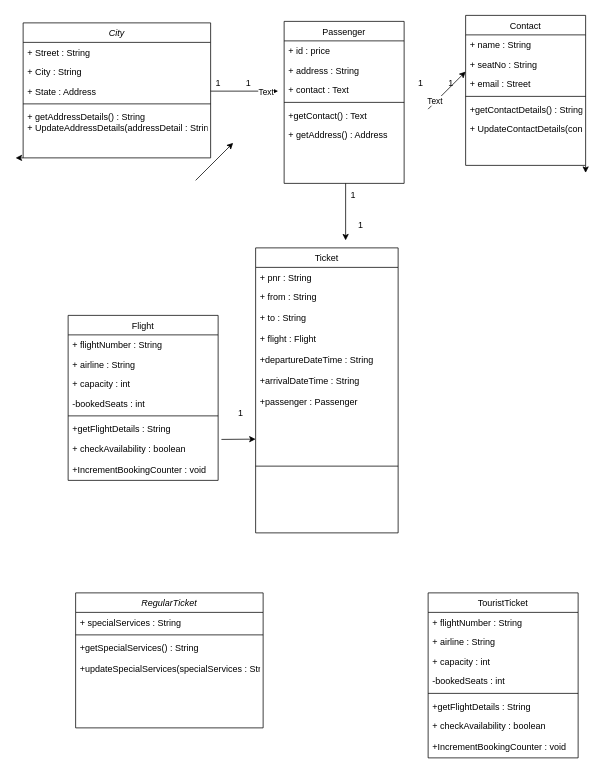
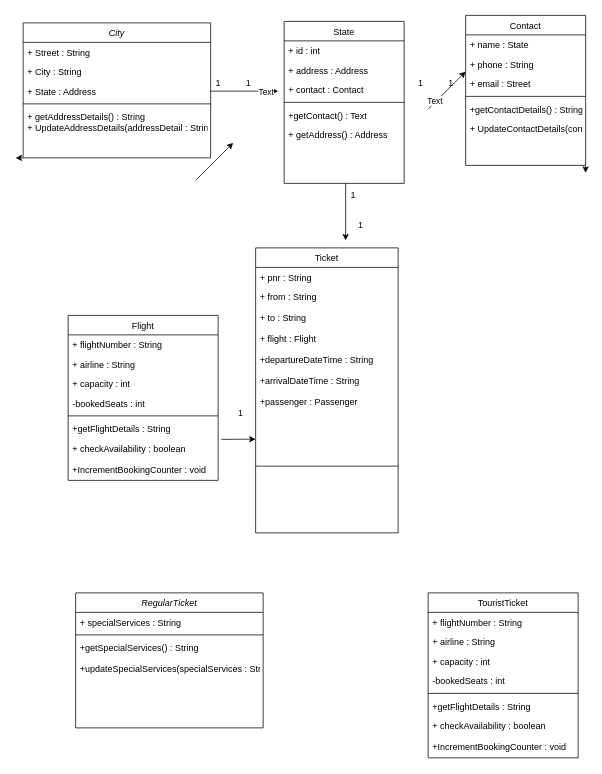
(344, 32) -> (344, 32)
(501, 45) -> (500, 45)
(311, 51) -> (306, 51)
(506, 65) -> (504, 65)
(328, 71) -> (331, 71)
(324, 90) -> (331, 90)
